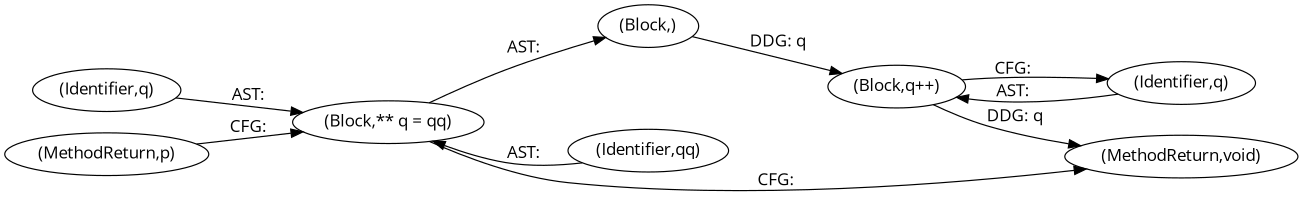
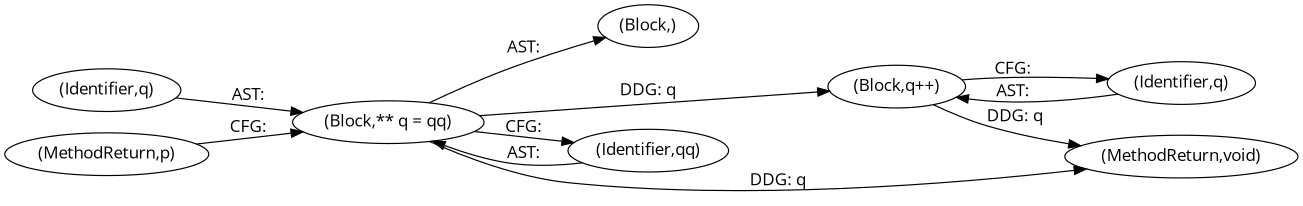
(761, 54) -> (648, 104)
none -> (518, 136)
(778, 181) -> (778, 181)
